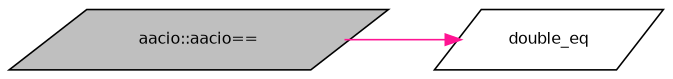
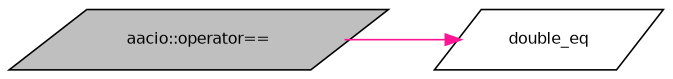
(199, 40) -> (199, 40)
